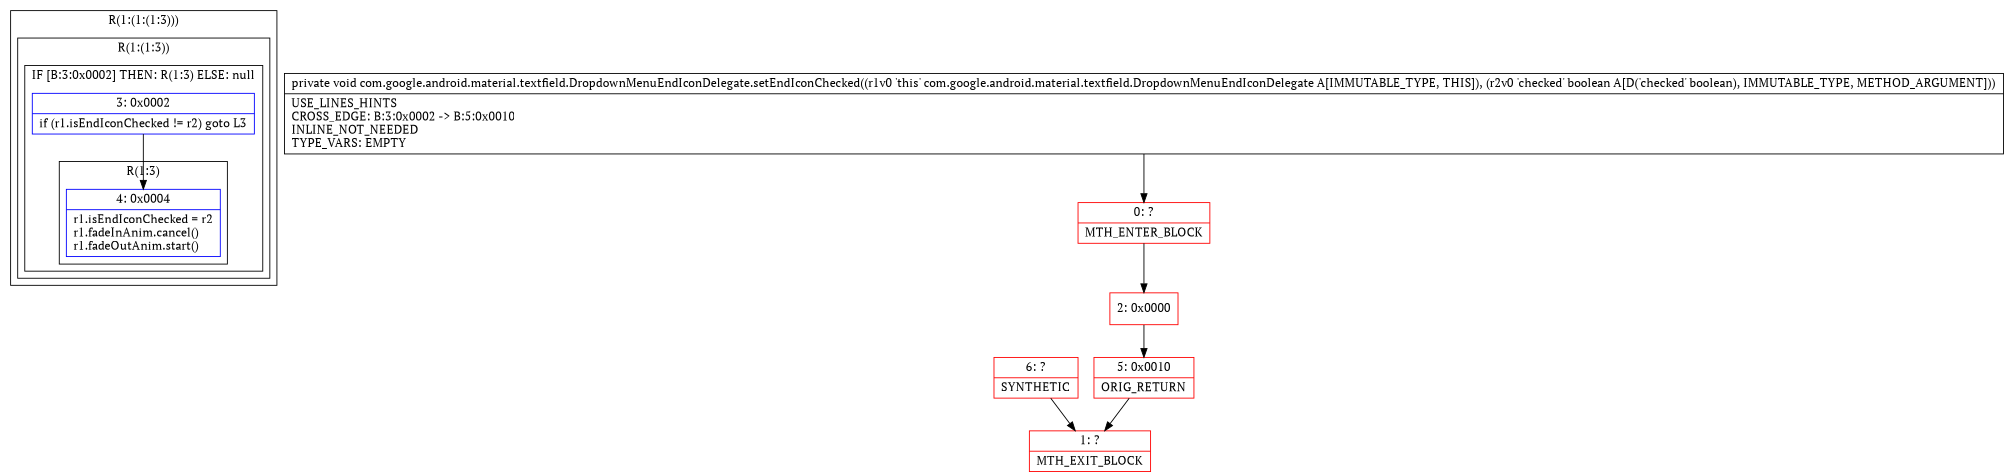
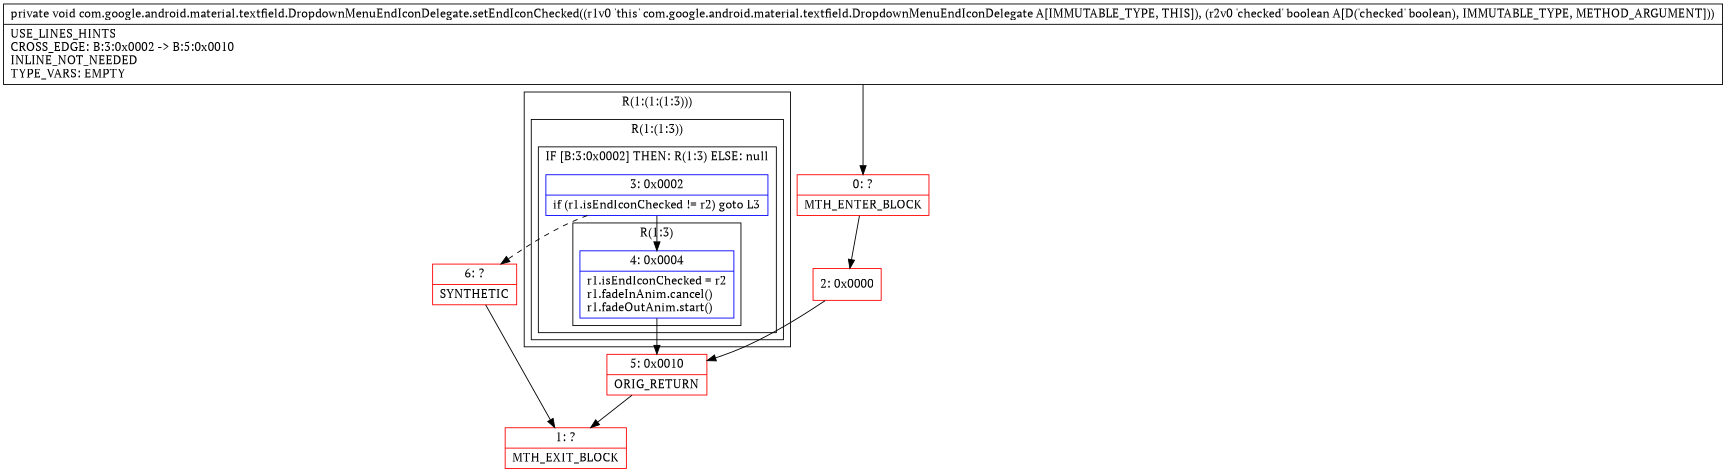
none -> (547, 235)
none -> (657, 332)
